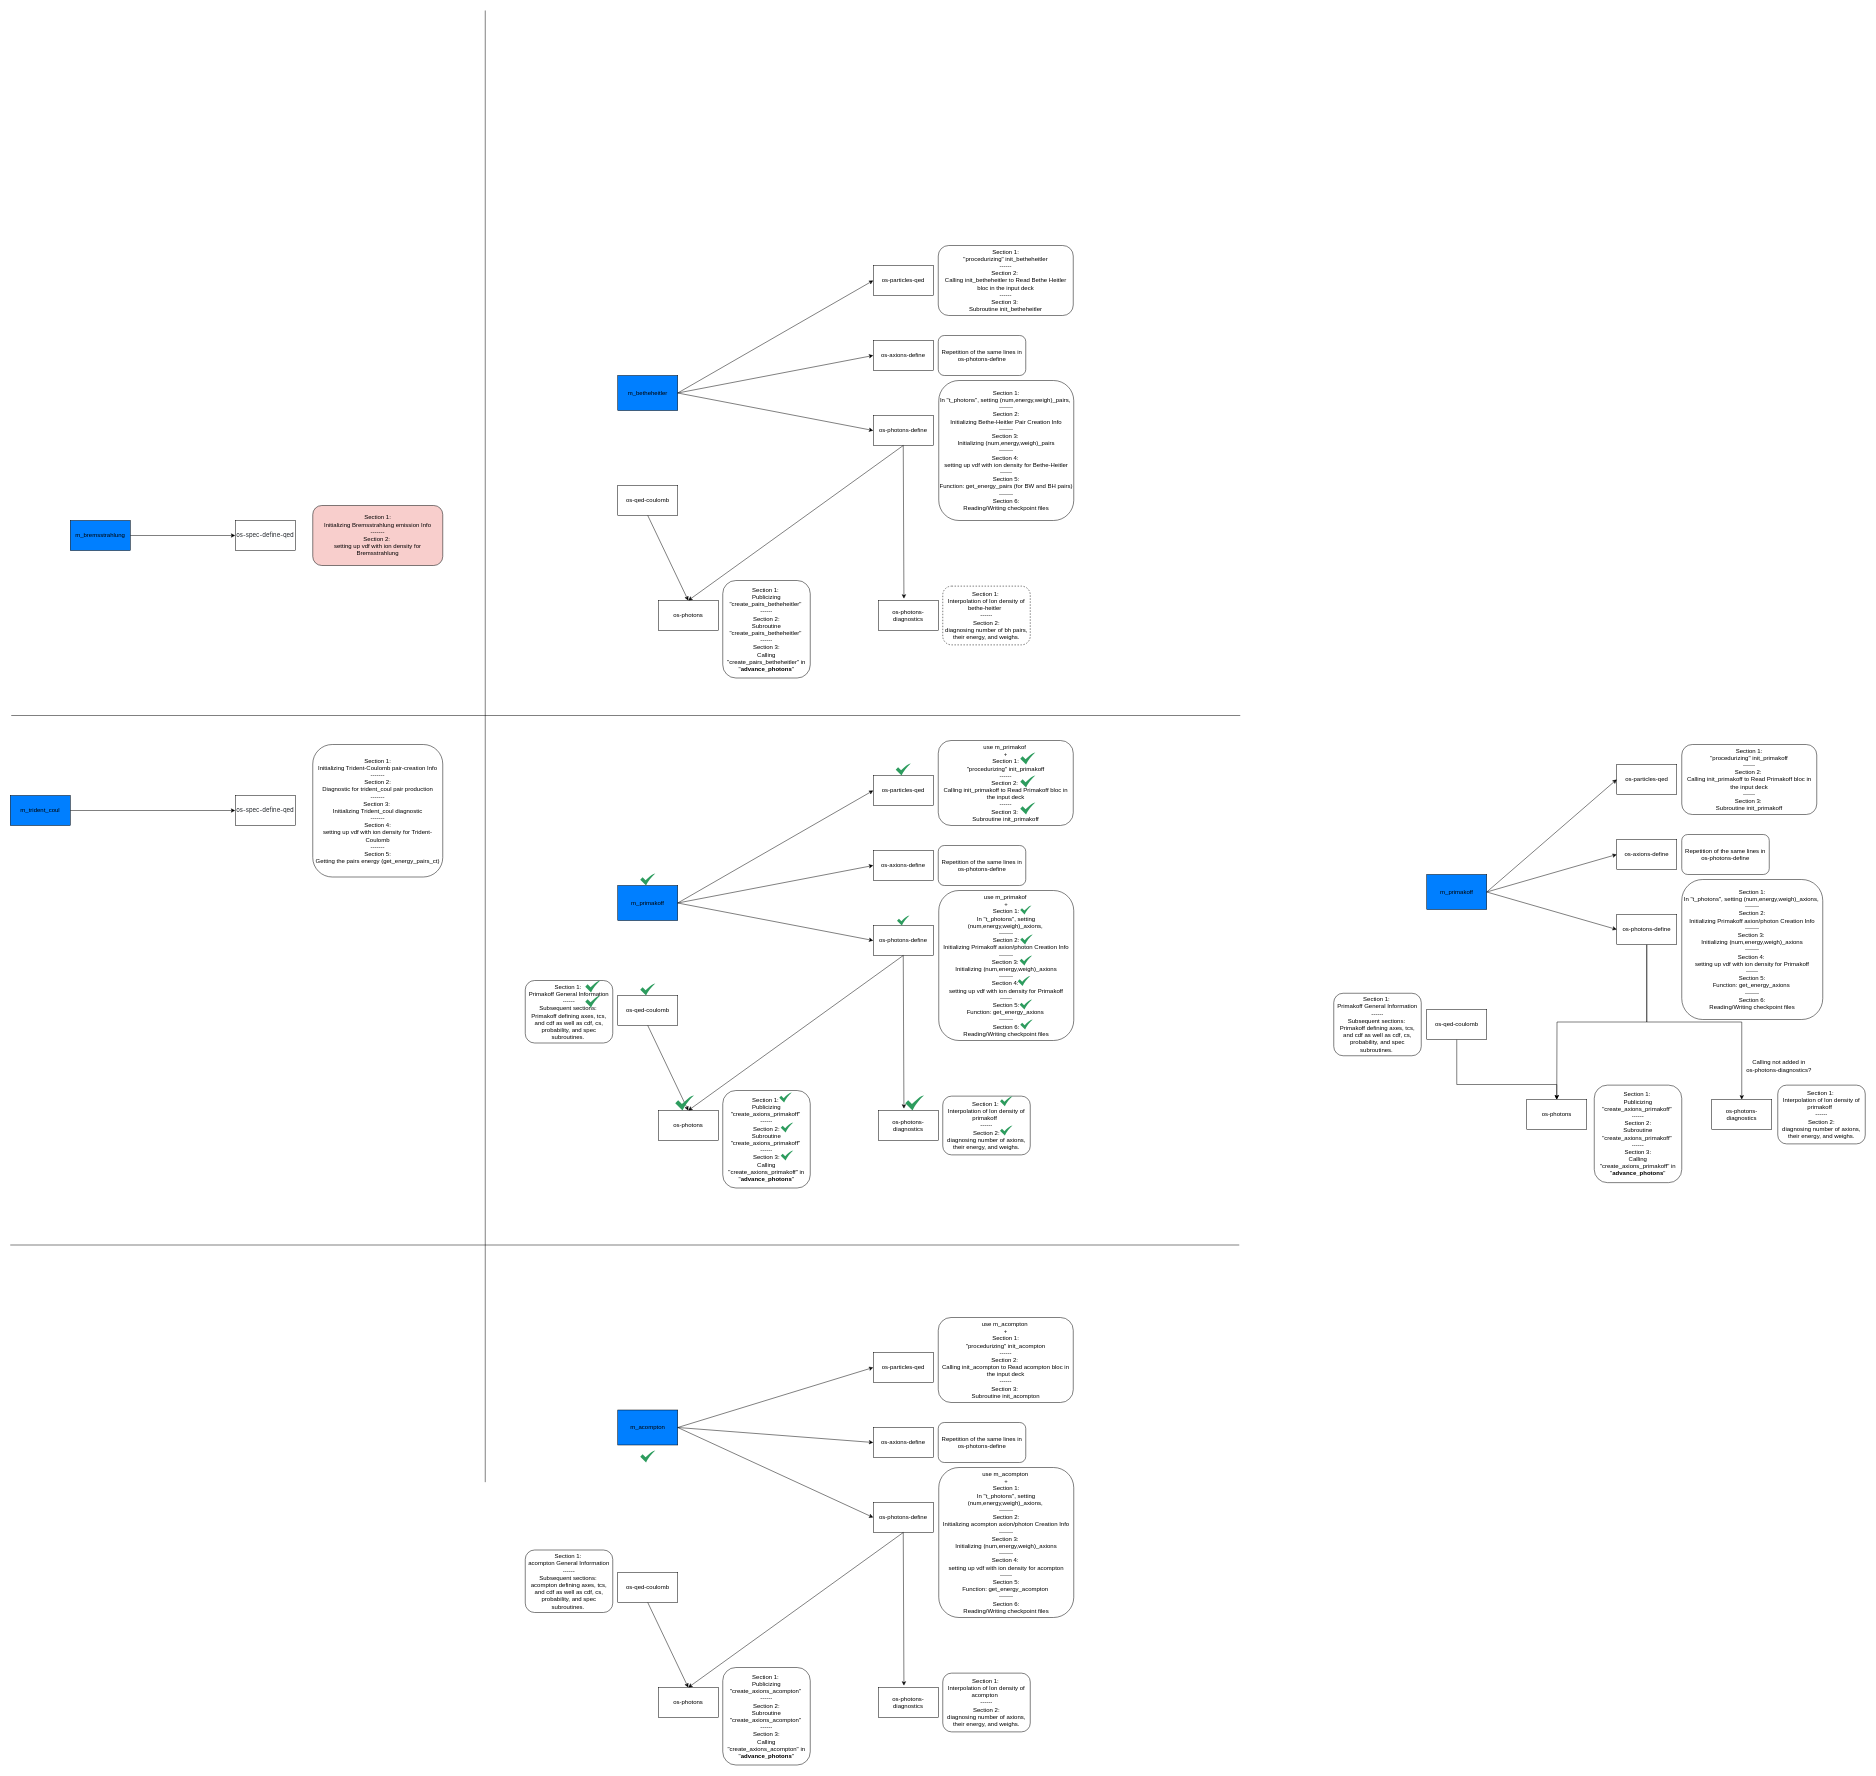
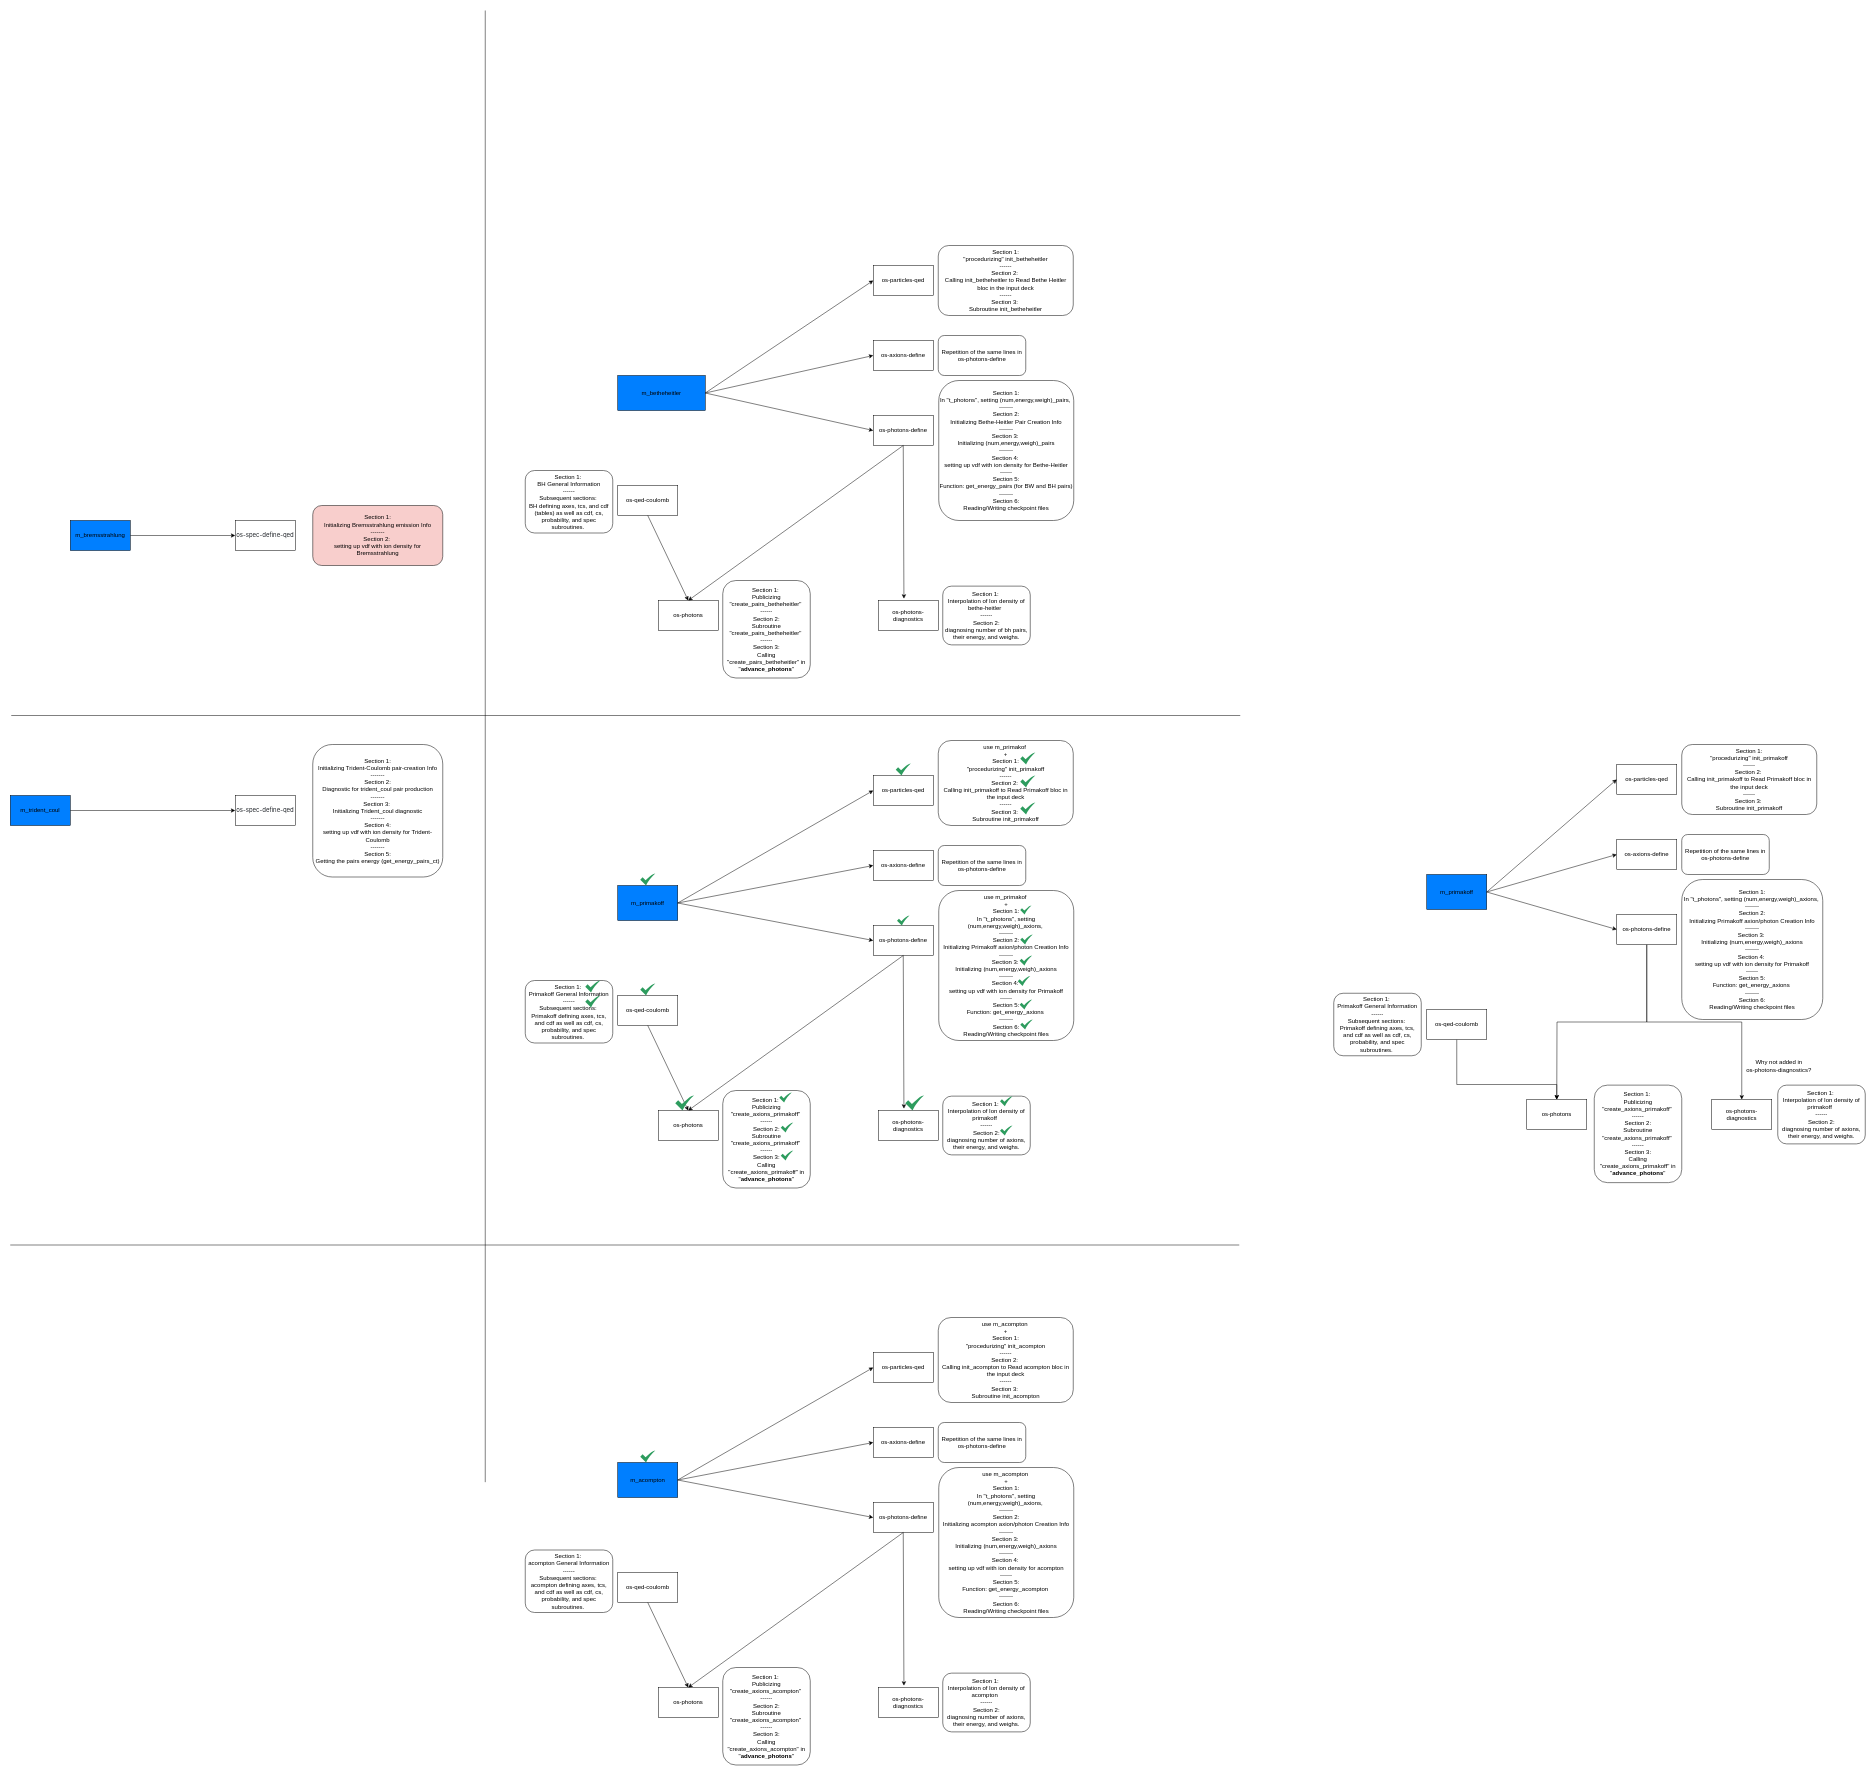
(648, 393) -> (662, 393)
none -> (569, 502)
(987, 615) -> (987, 615)
(1779, 1066) -> (1779, 1066)
(648, 1427) -> (648, 1480)
